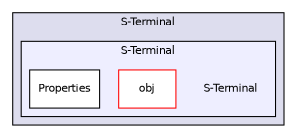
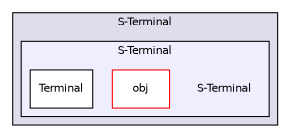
(65, 89) -> (61, 89)
